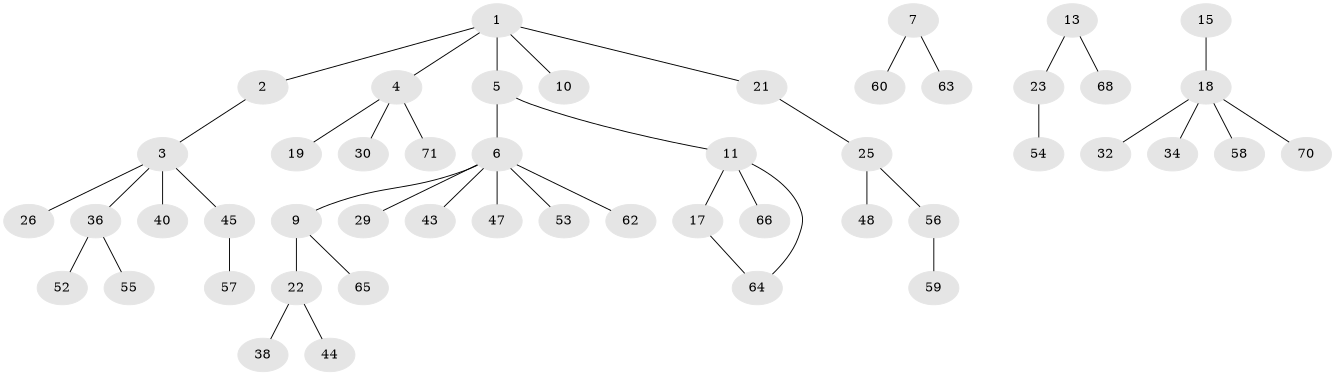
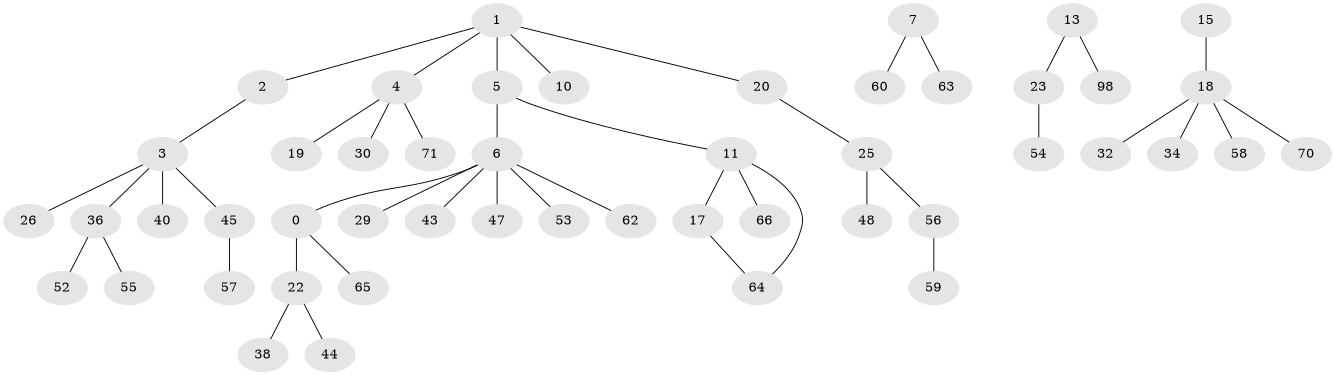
(762, 87) -> (762, 87)
(1106, 87) -> (1106, 87)
(296, 221) -> (296, 221)
